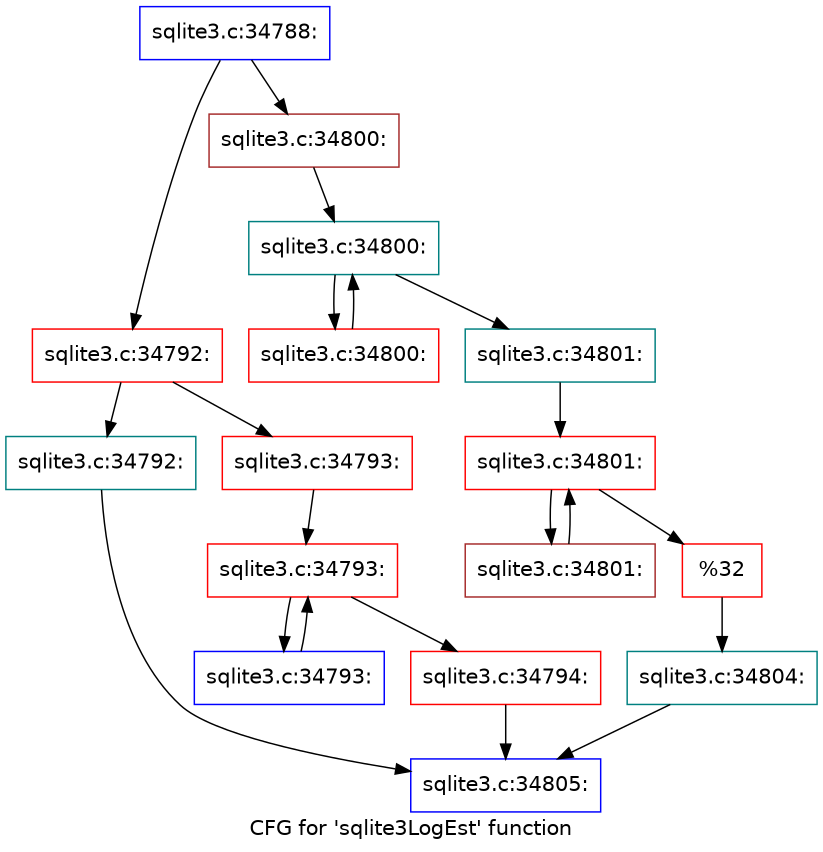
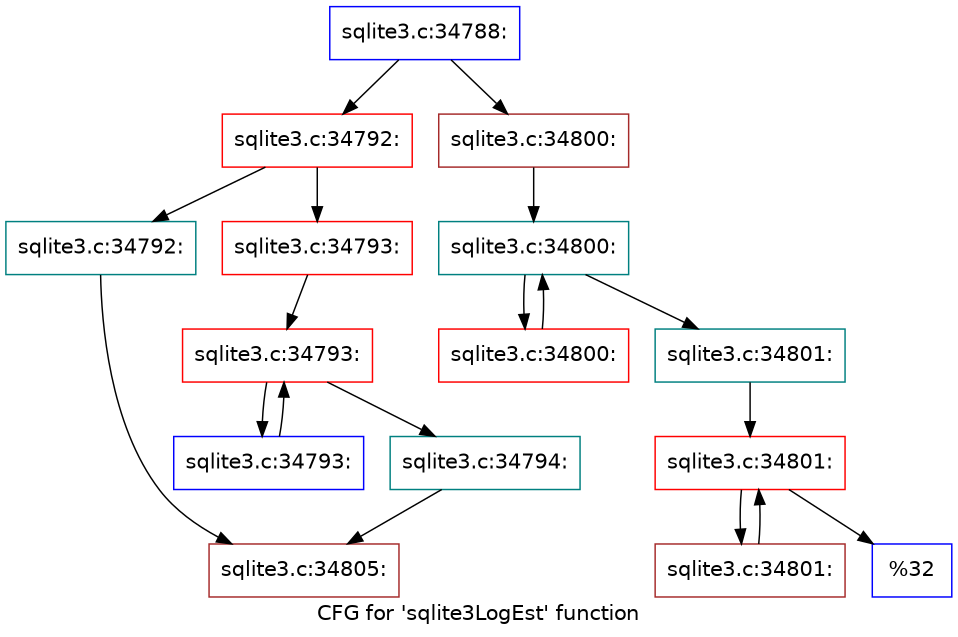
(722, 570) -> (912, 570)
(506, 678) -> (485, 463)
(722, 678) -> none
(506, 785) -> (304, 570)
